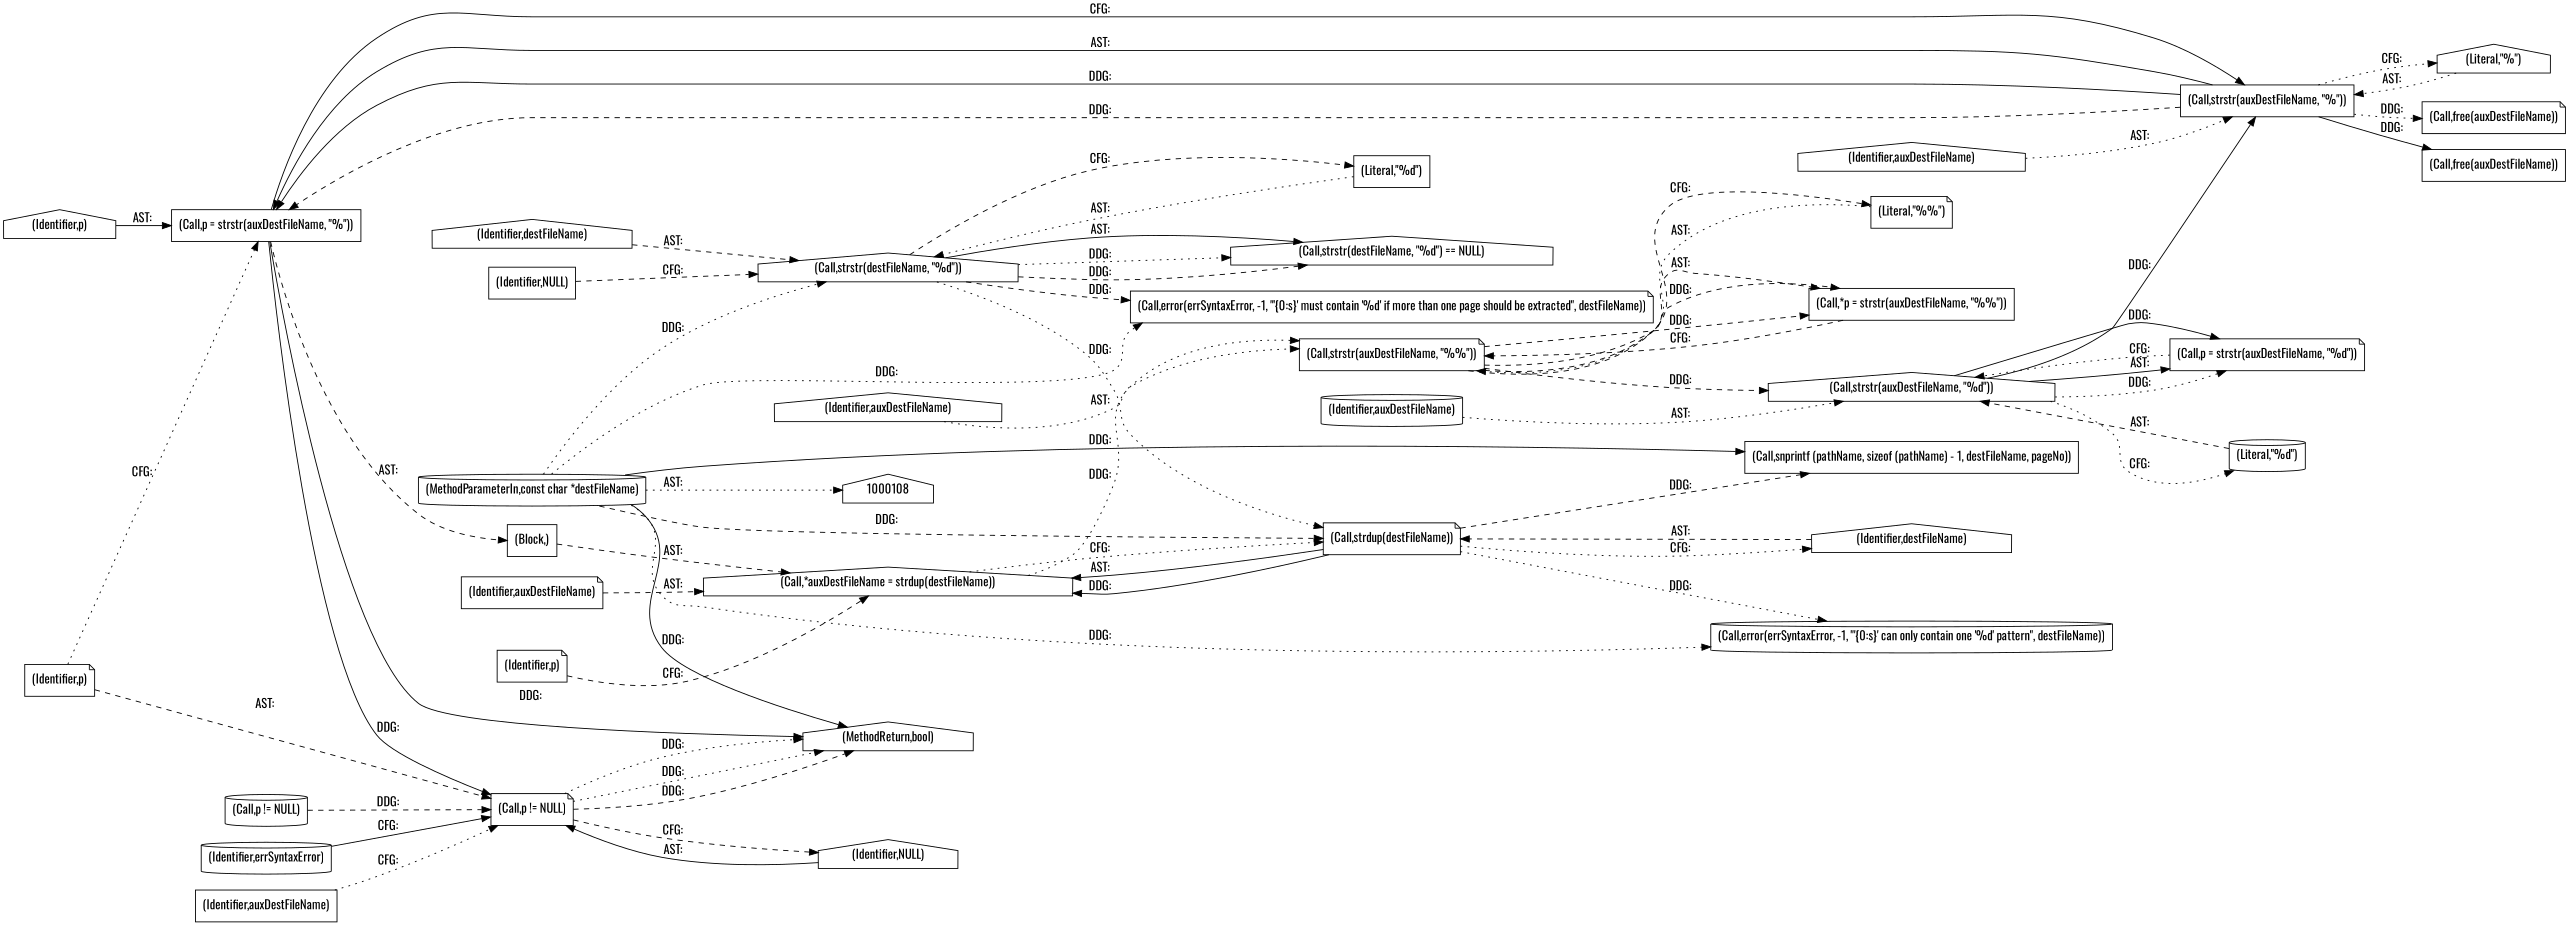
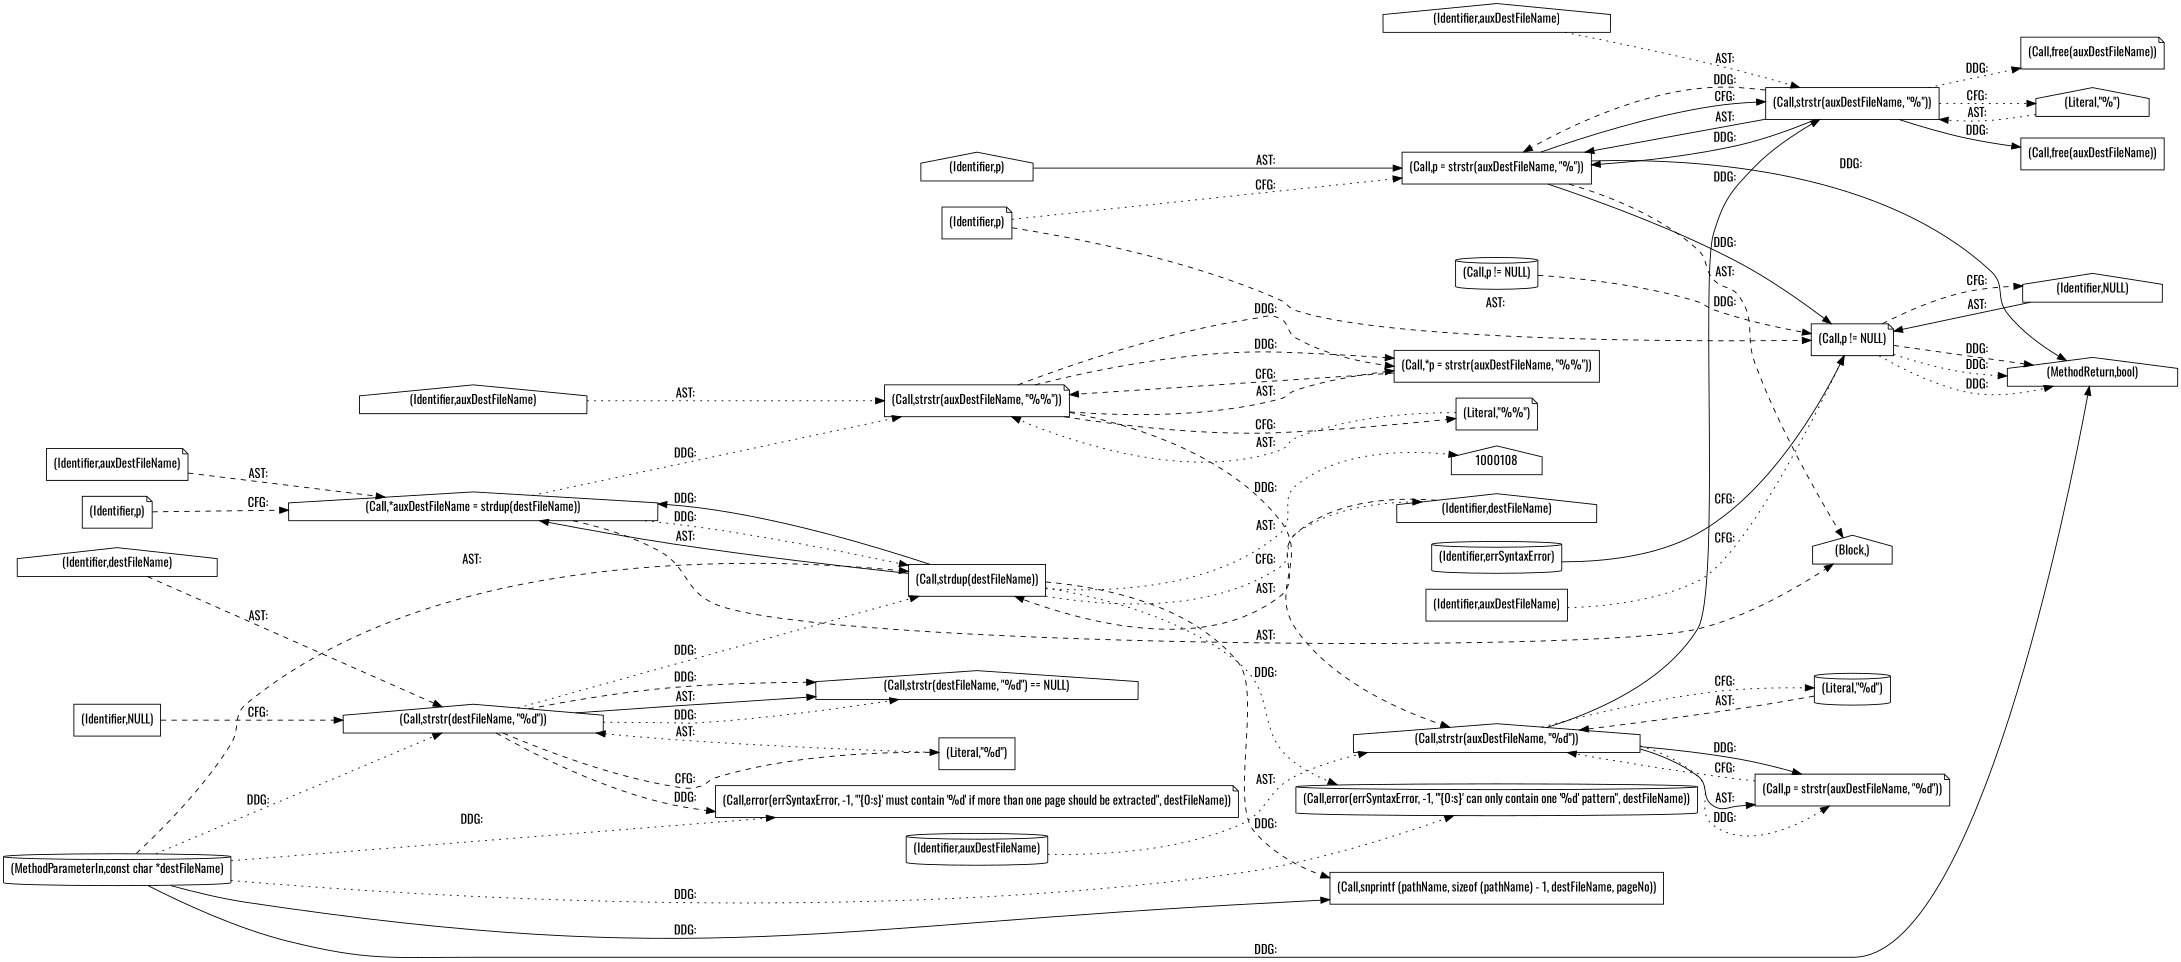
(740, 490) -> (1266, 543)
(888, 521) -> (473, 561)
(1392, 539) -> (977, 580)
(532, 541) -> (1852, 551)
(1102, 549) -> (687, 518)
(669, 559) -> (1191, 642)
